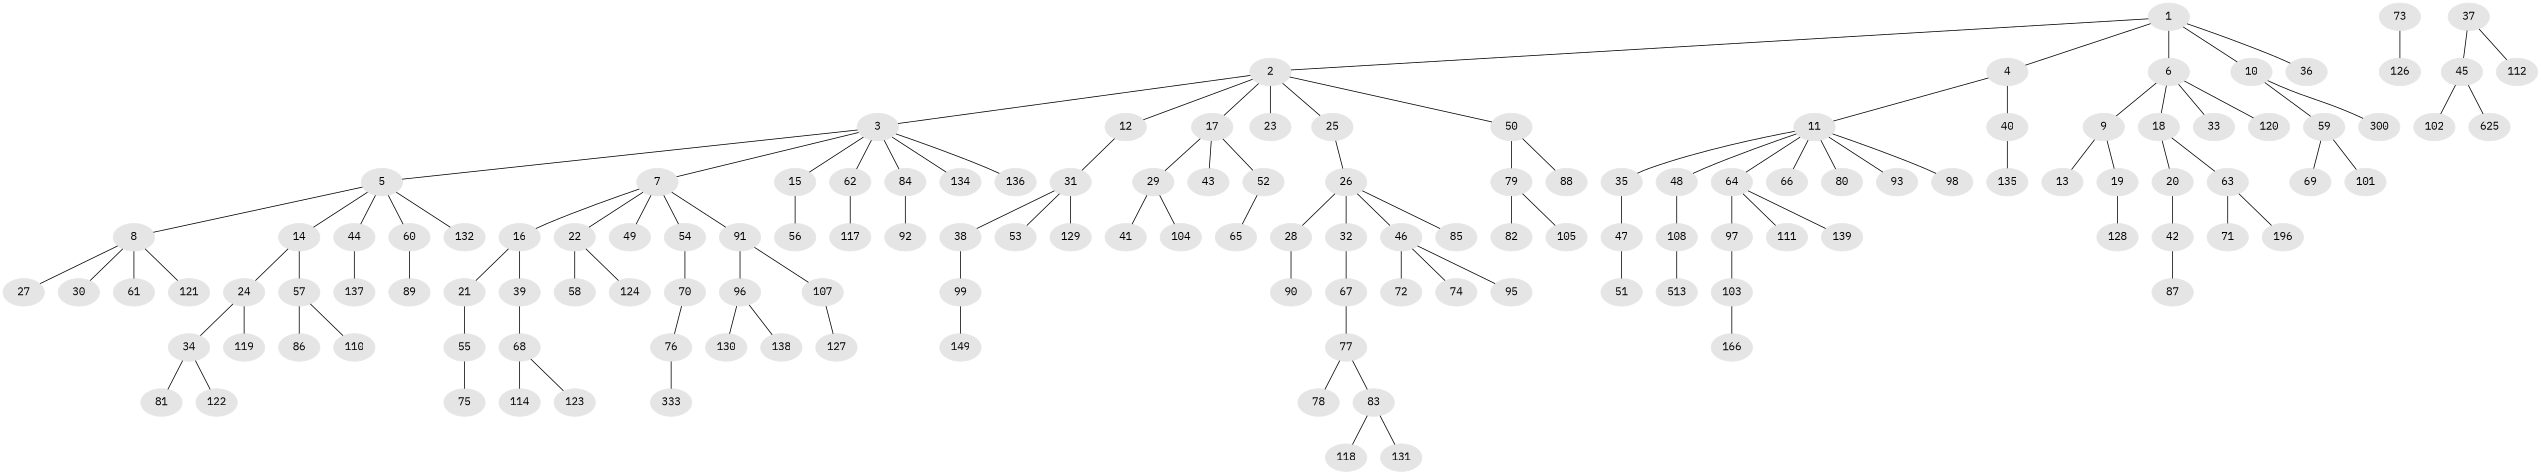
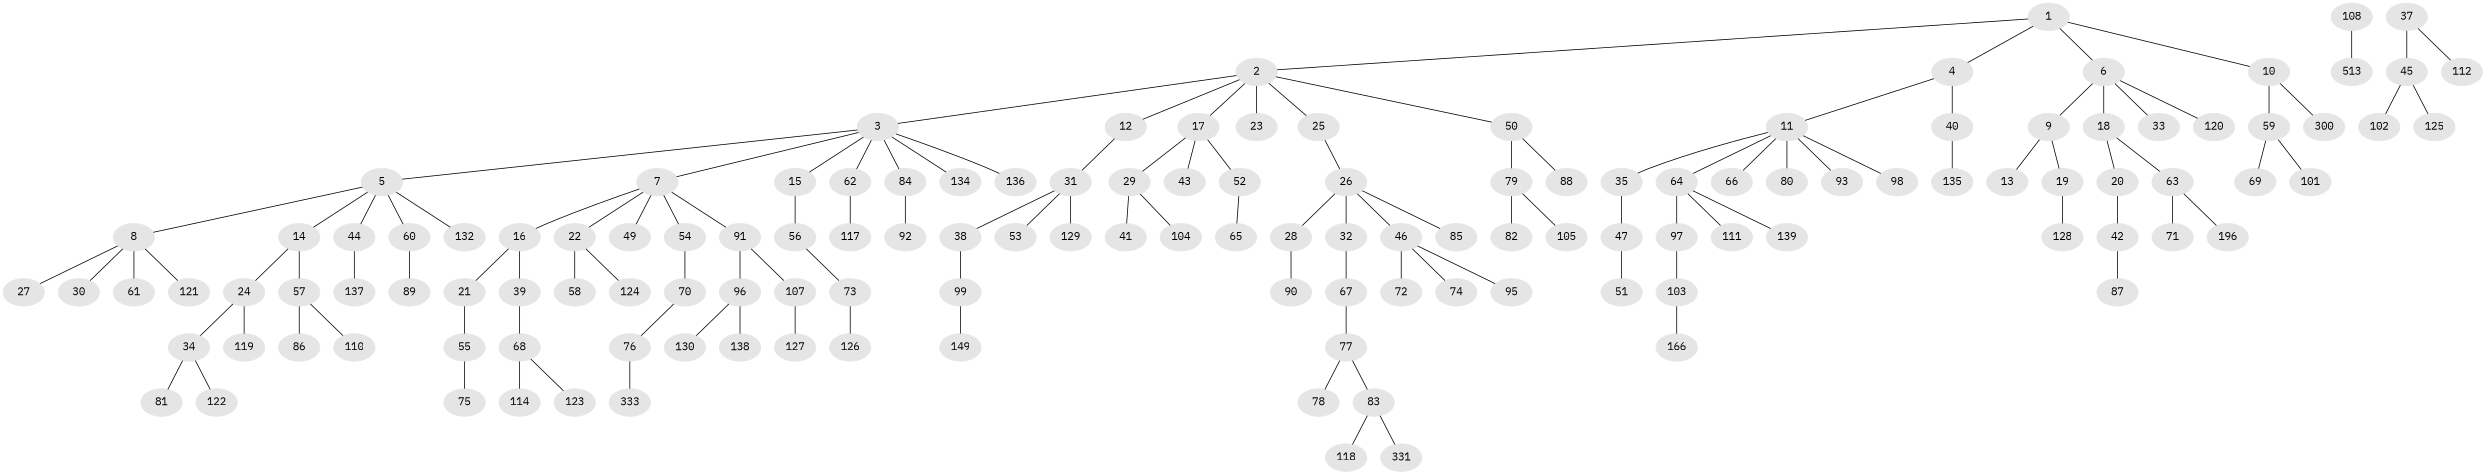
(2307, 72) -> none
(2489, 127) -> (2434, 127)
(1677, 182) -> none
none -> (823, 265)
(1401, 458) -> (1401, 458)
